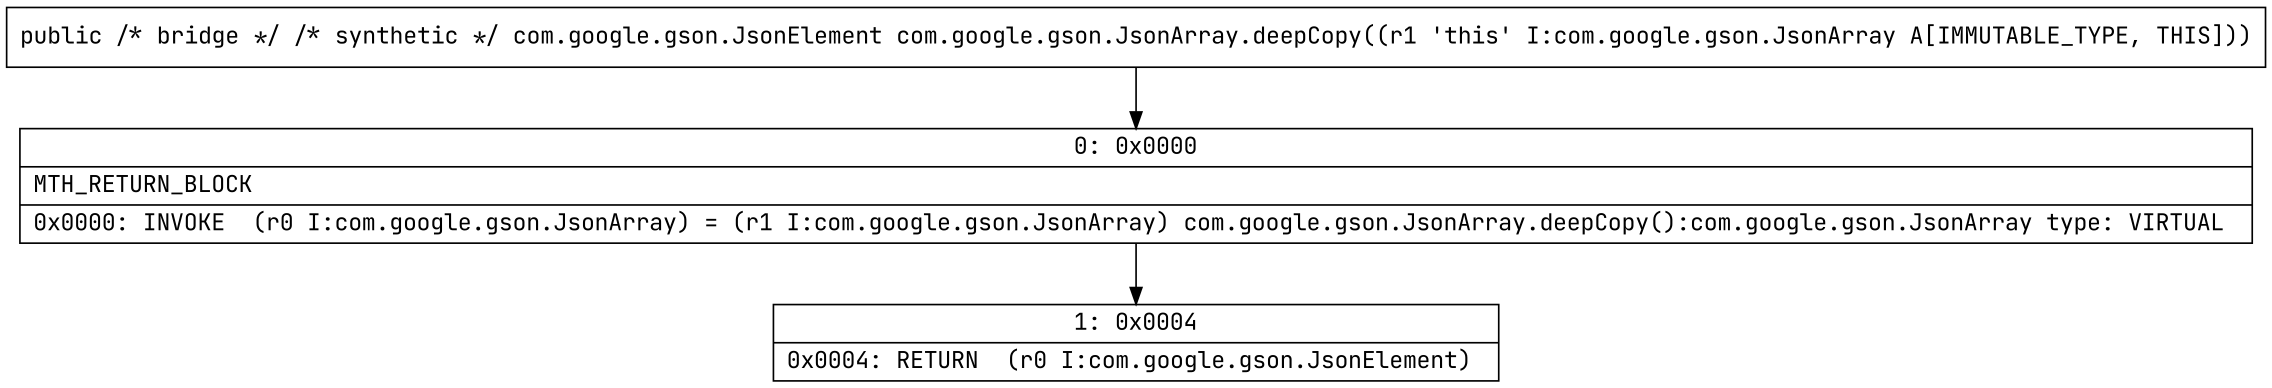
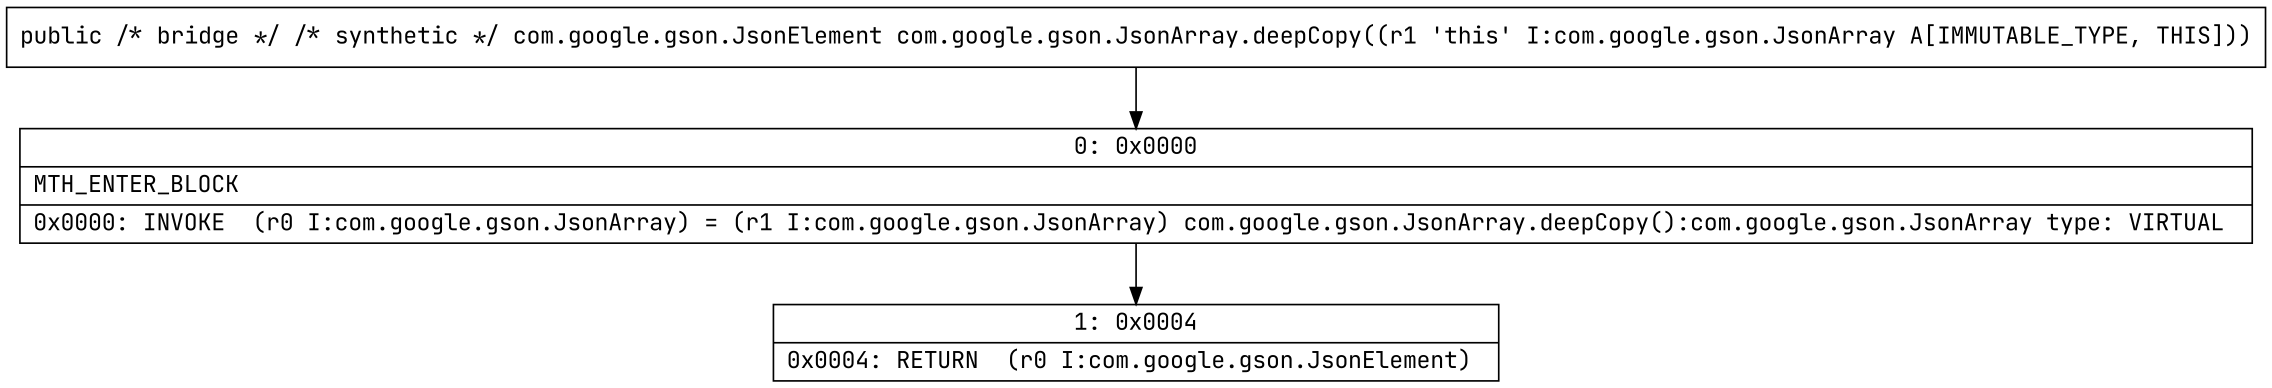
(144, 185) -> (136, 185)
